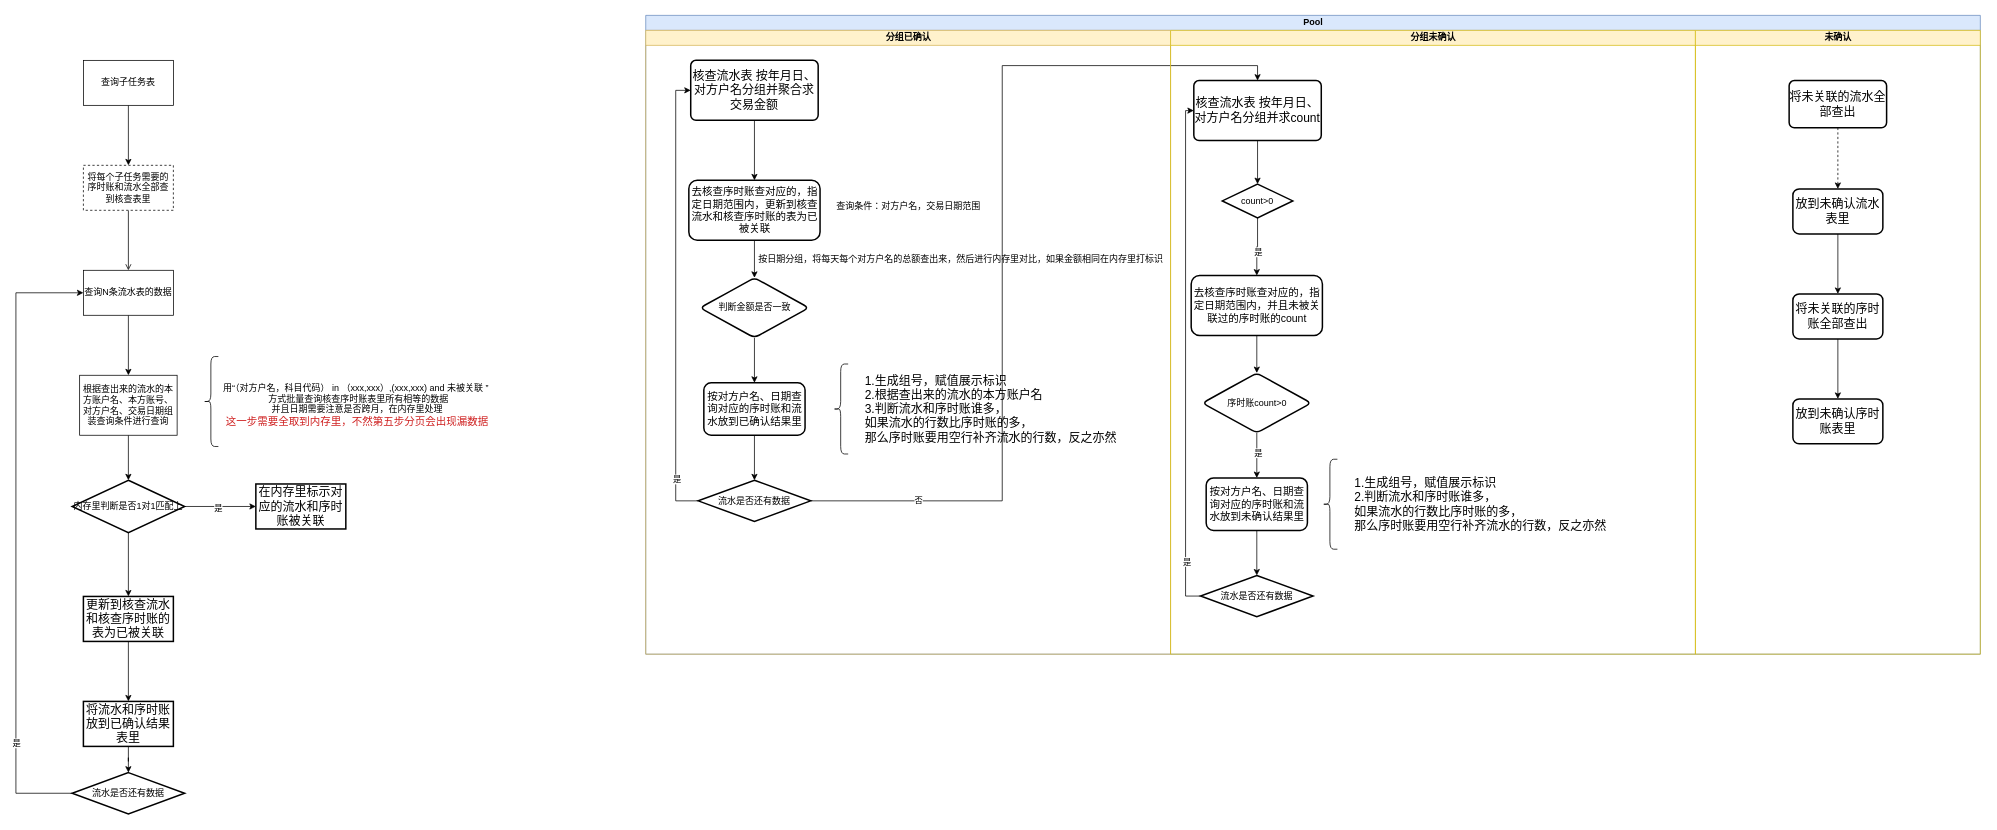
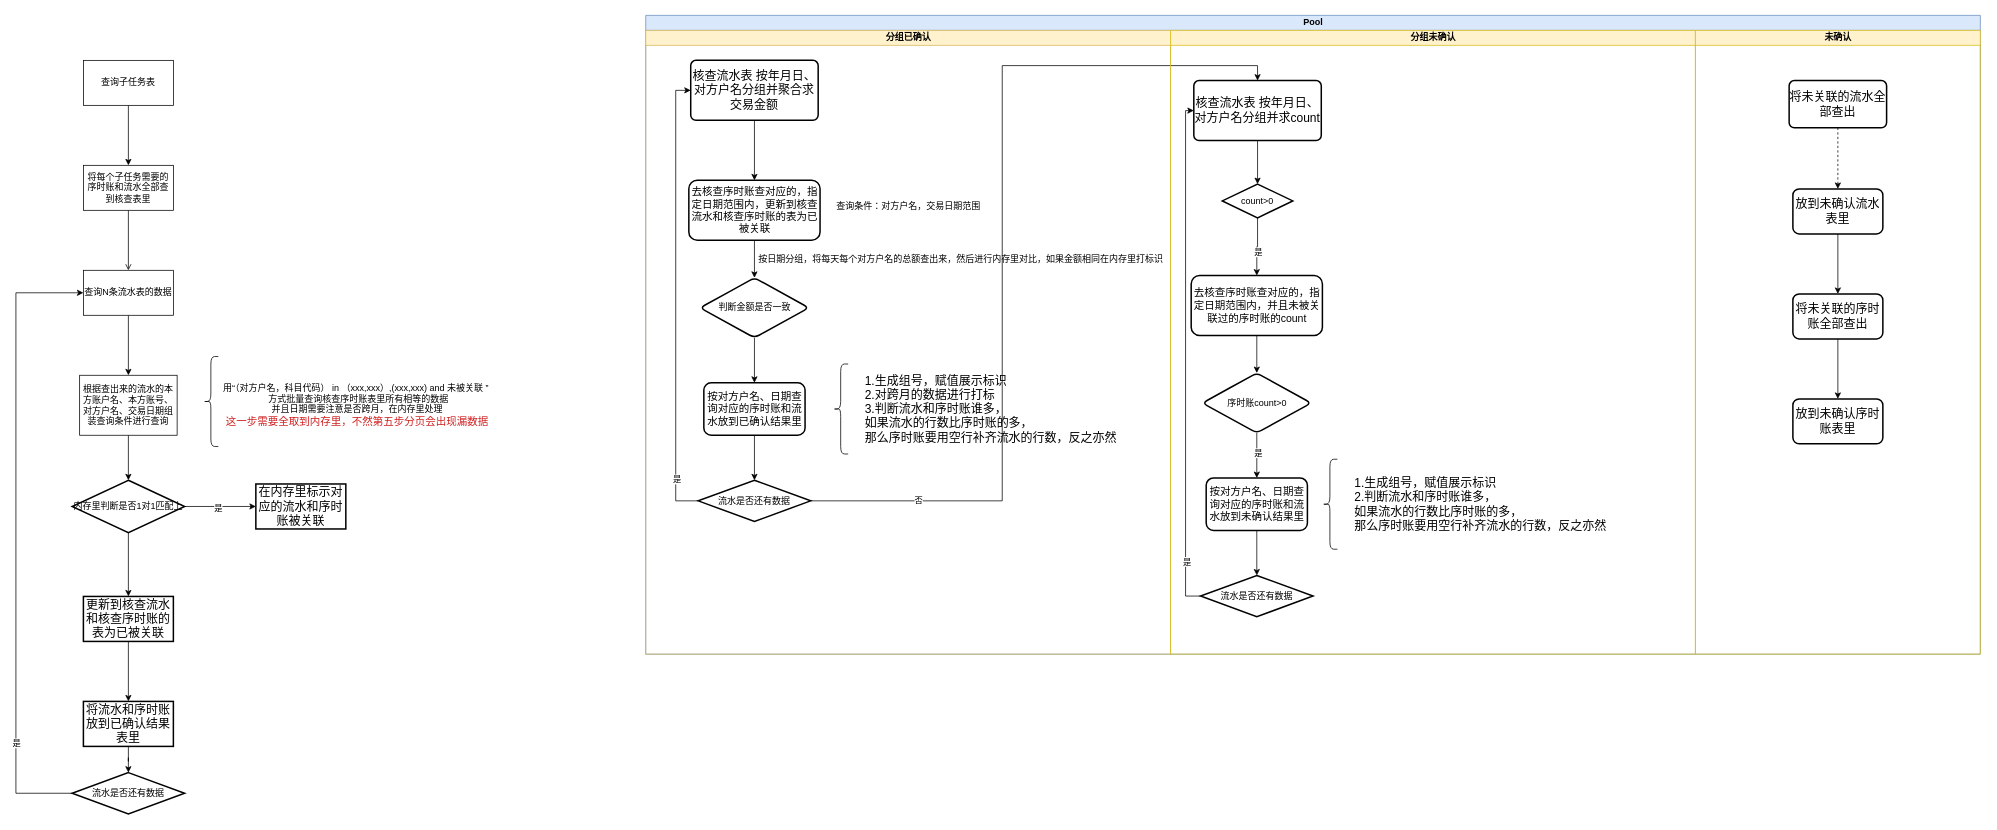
(128, 188) -> (128, 188)
(991, 409) -> (991, 409)
